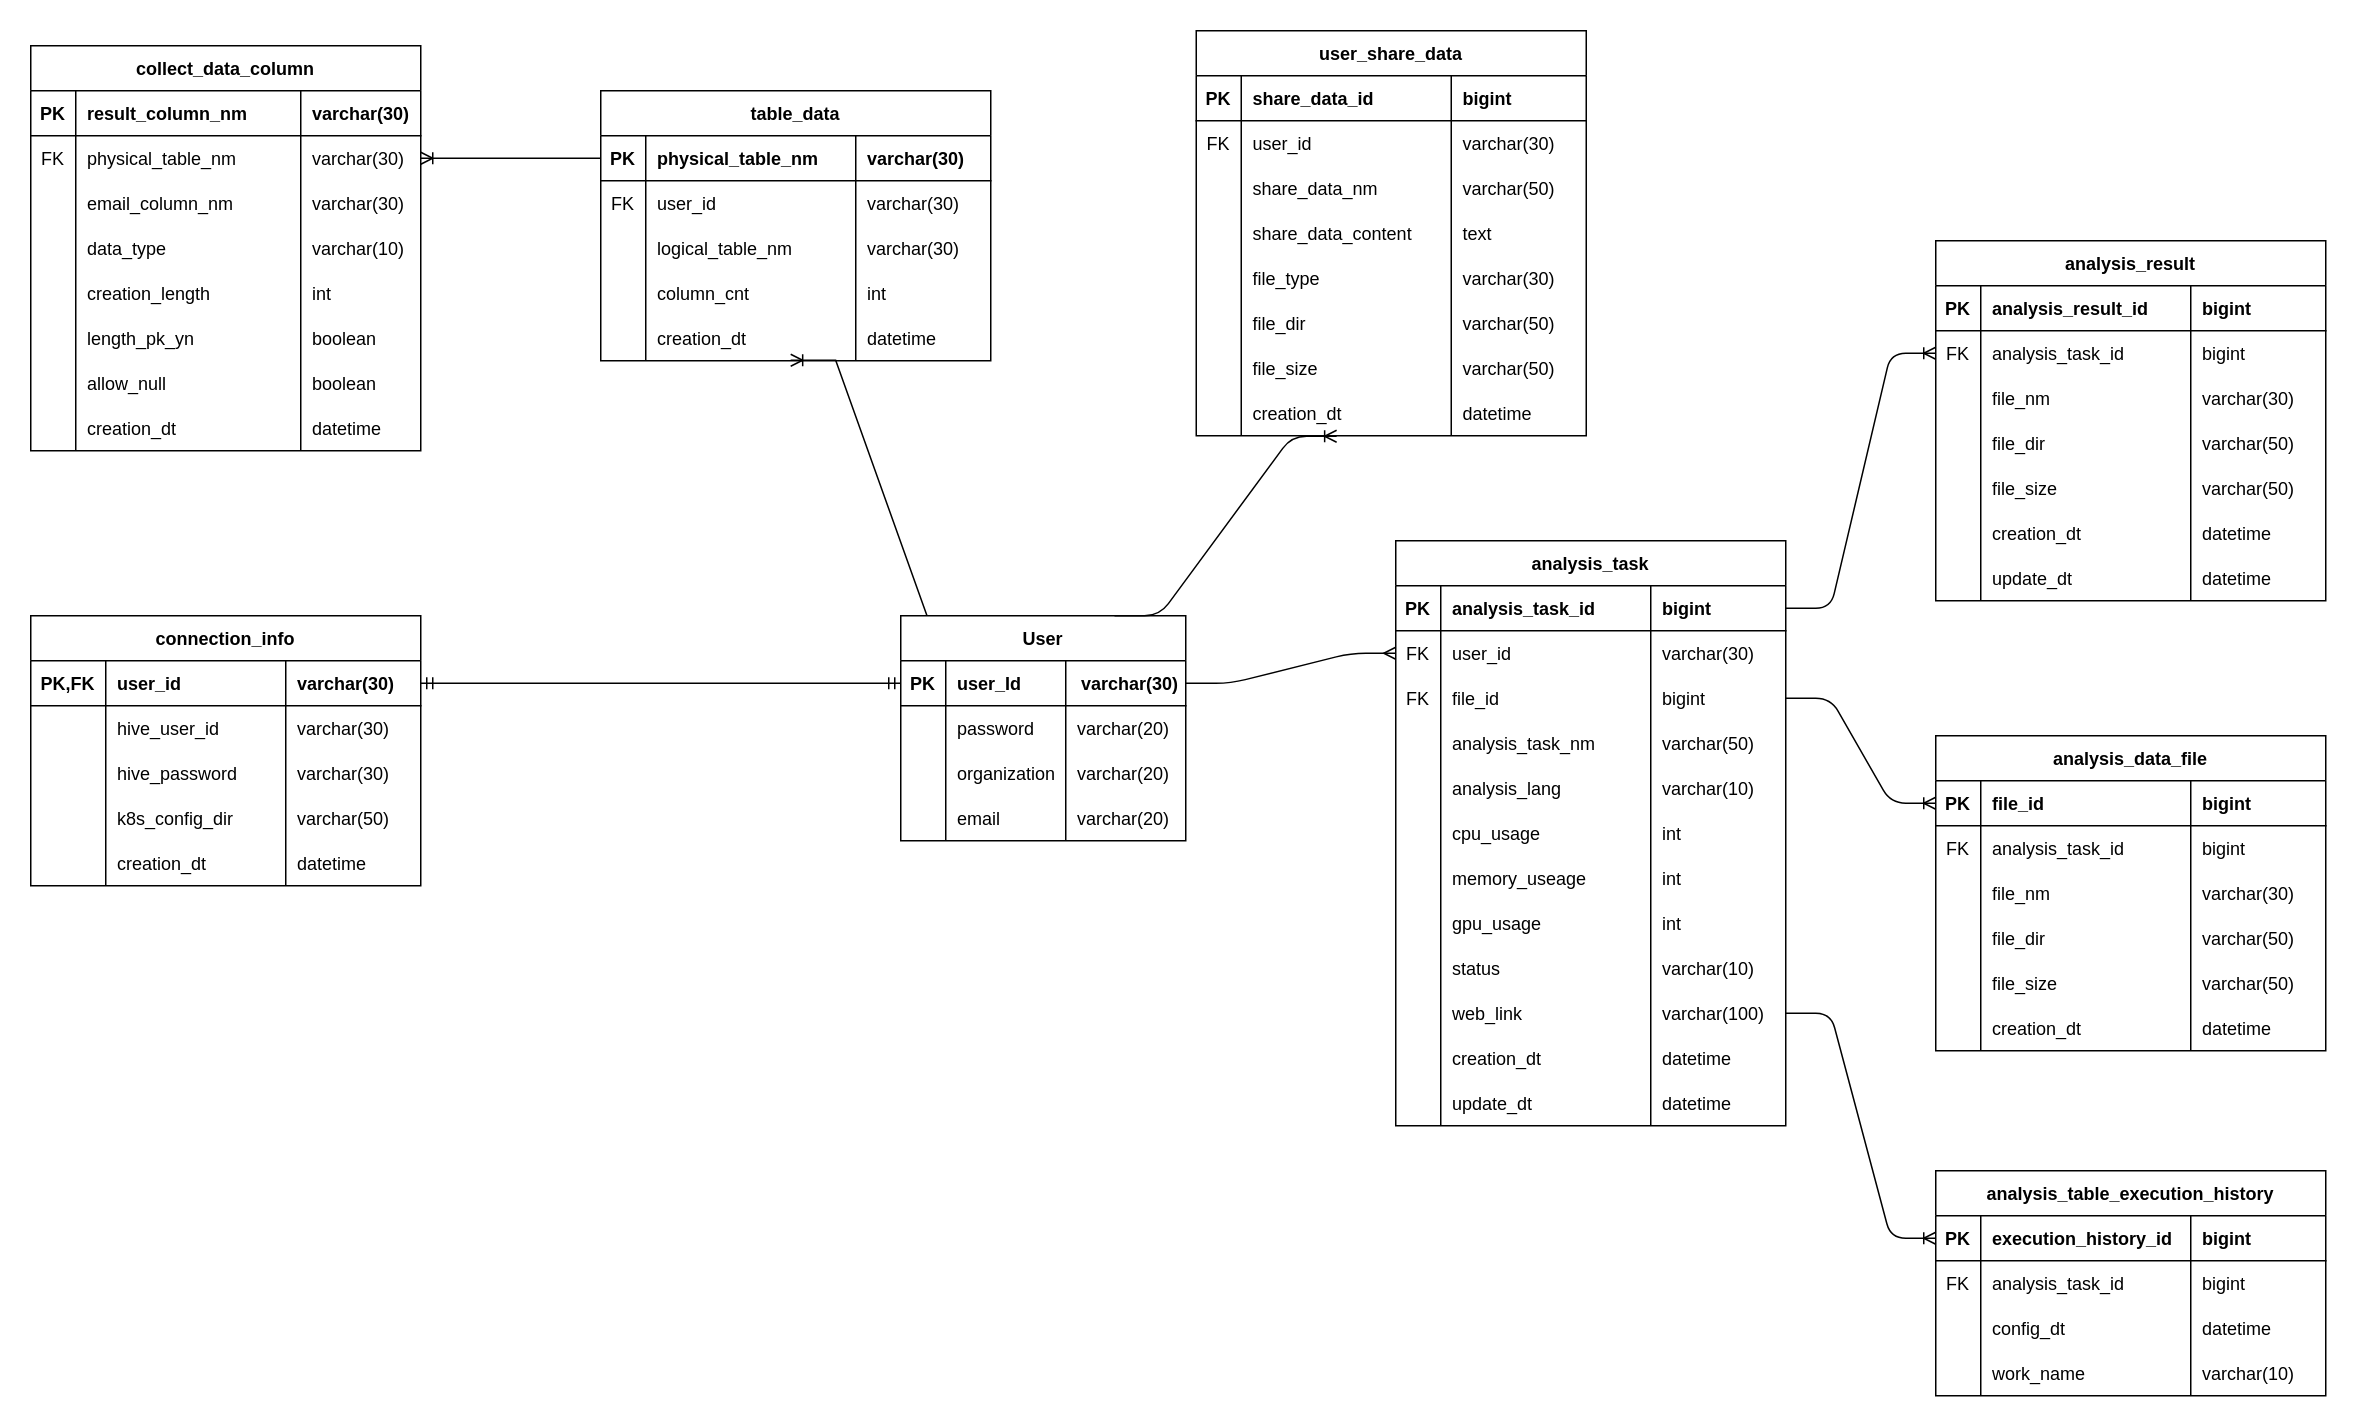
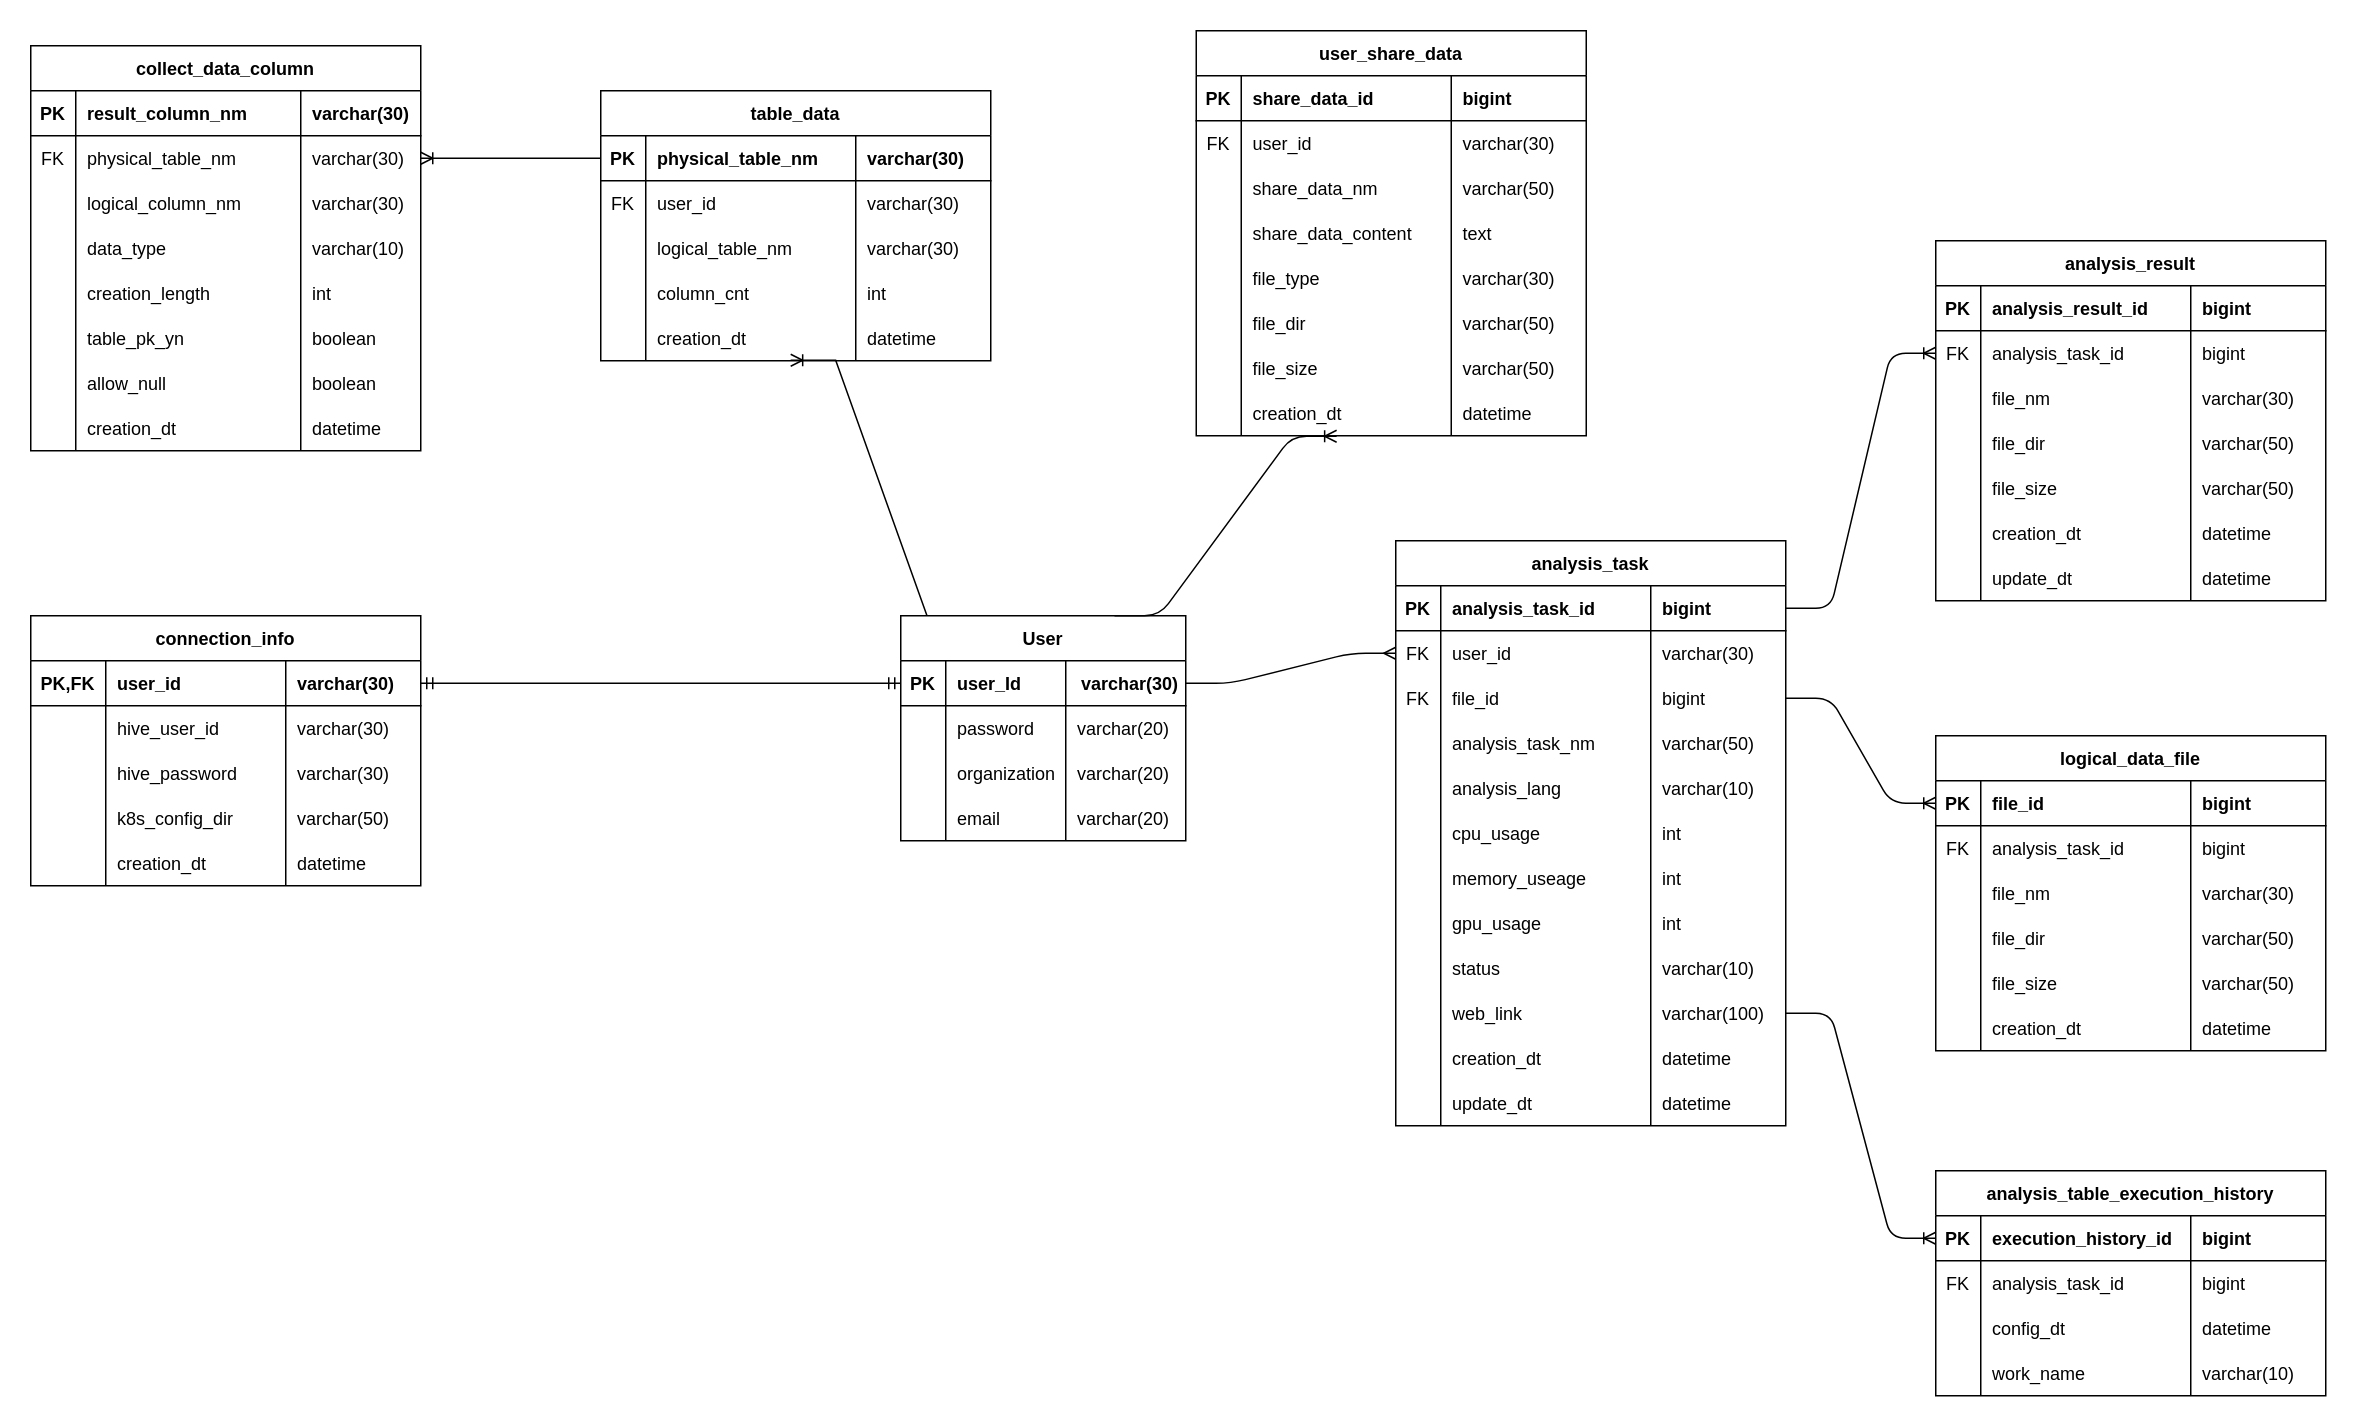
(156, 204) -> (163, 204)
(145, 339) -> (140, 339)
(2130, 759) -> (2130, 759)
